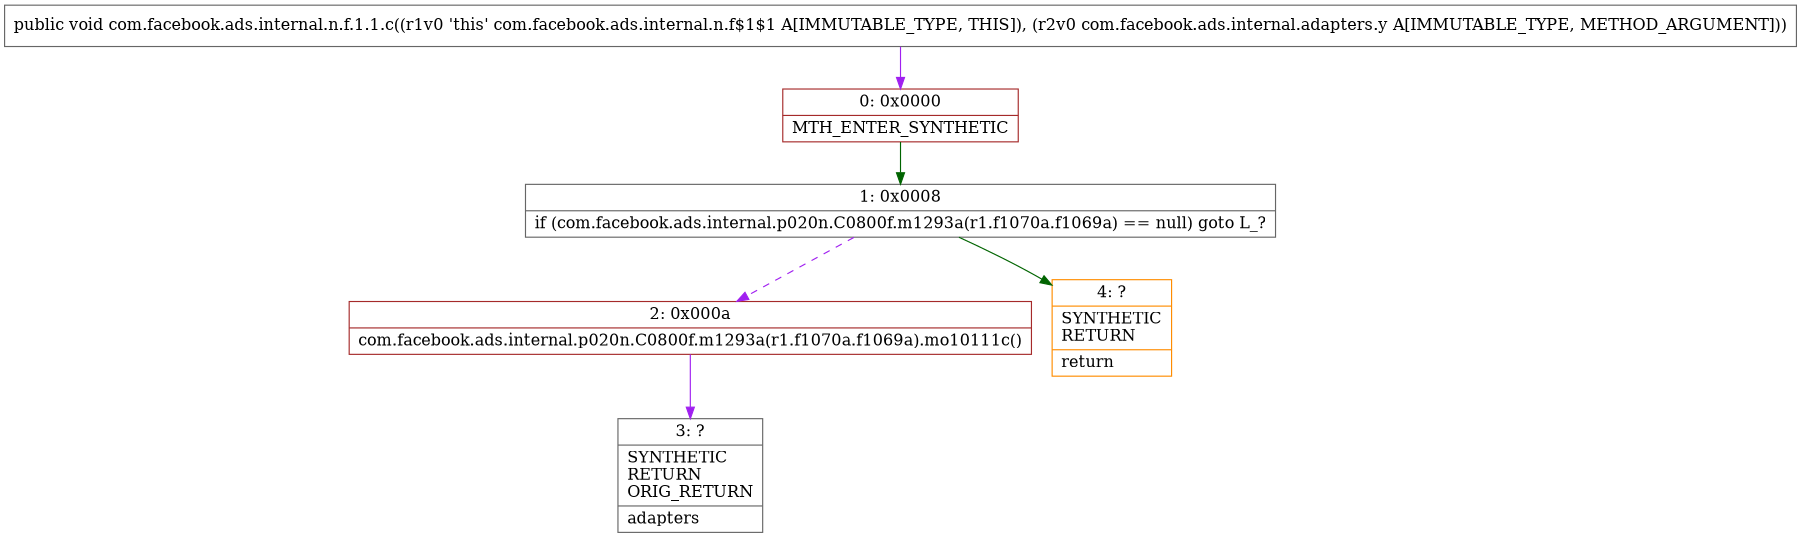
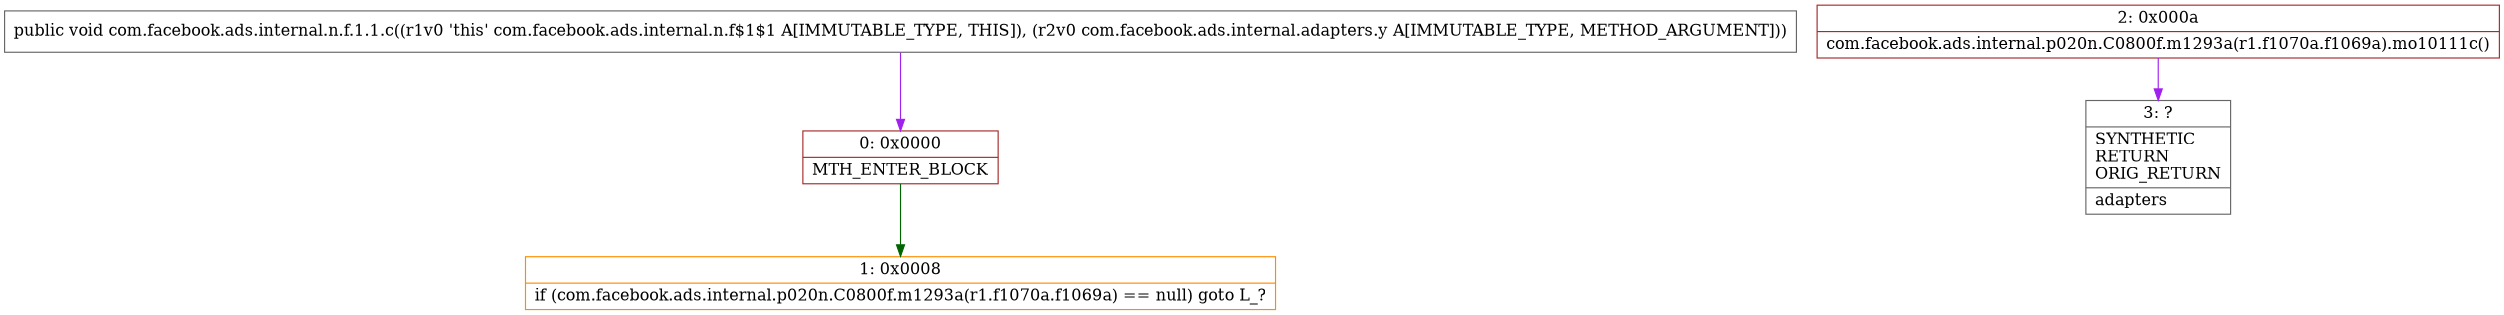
(901, 128) -> (901, 170)
(901, 211) -> (901, 283)
(800, 267) -> none
(1112, 328) -> none
